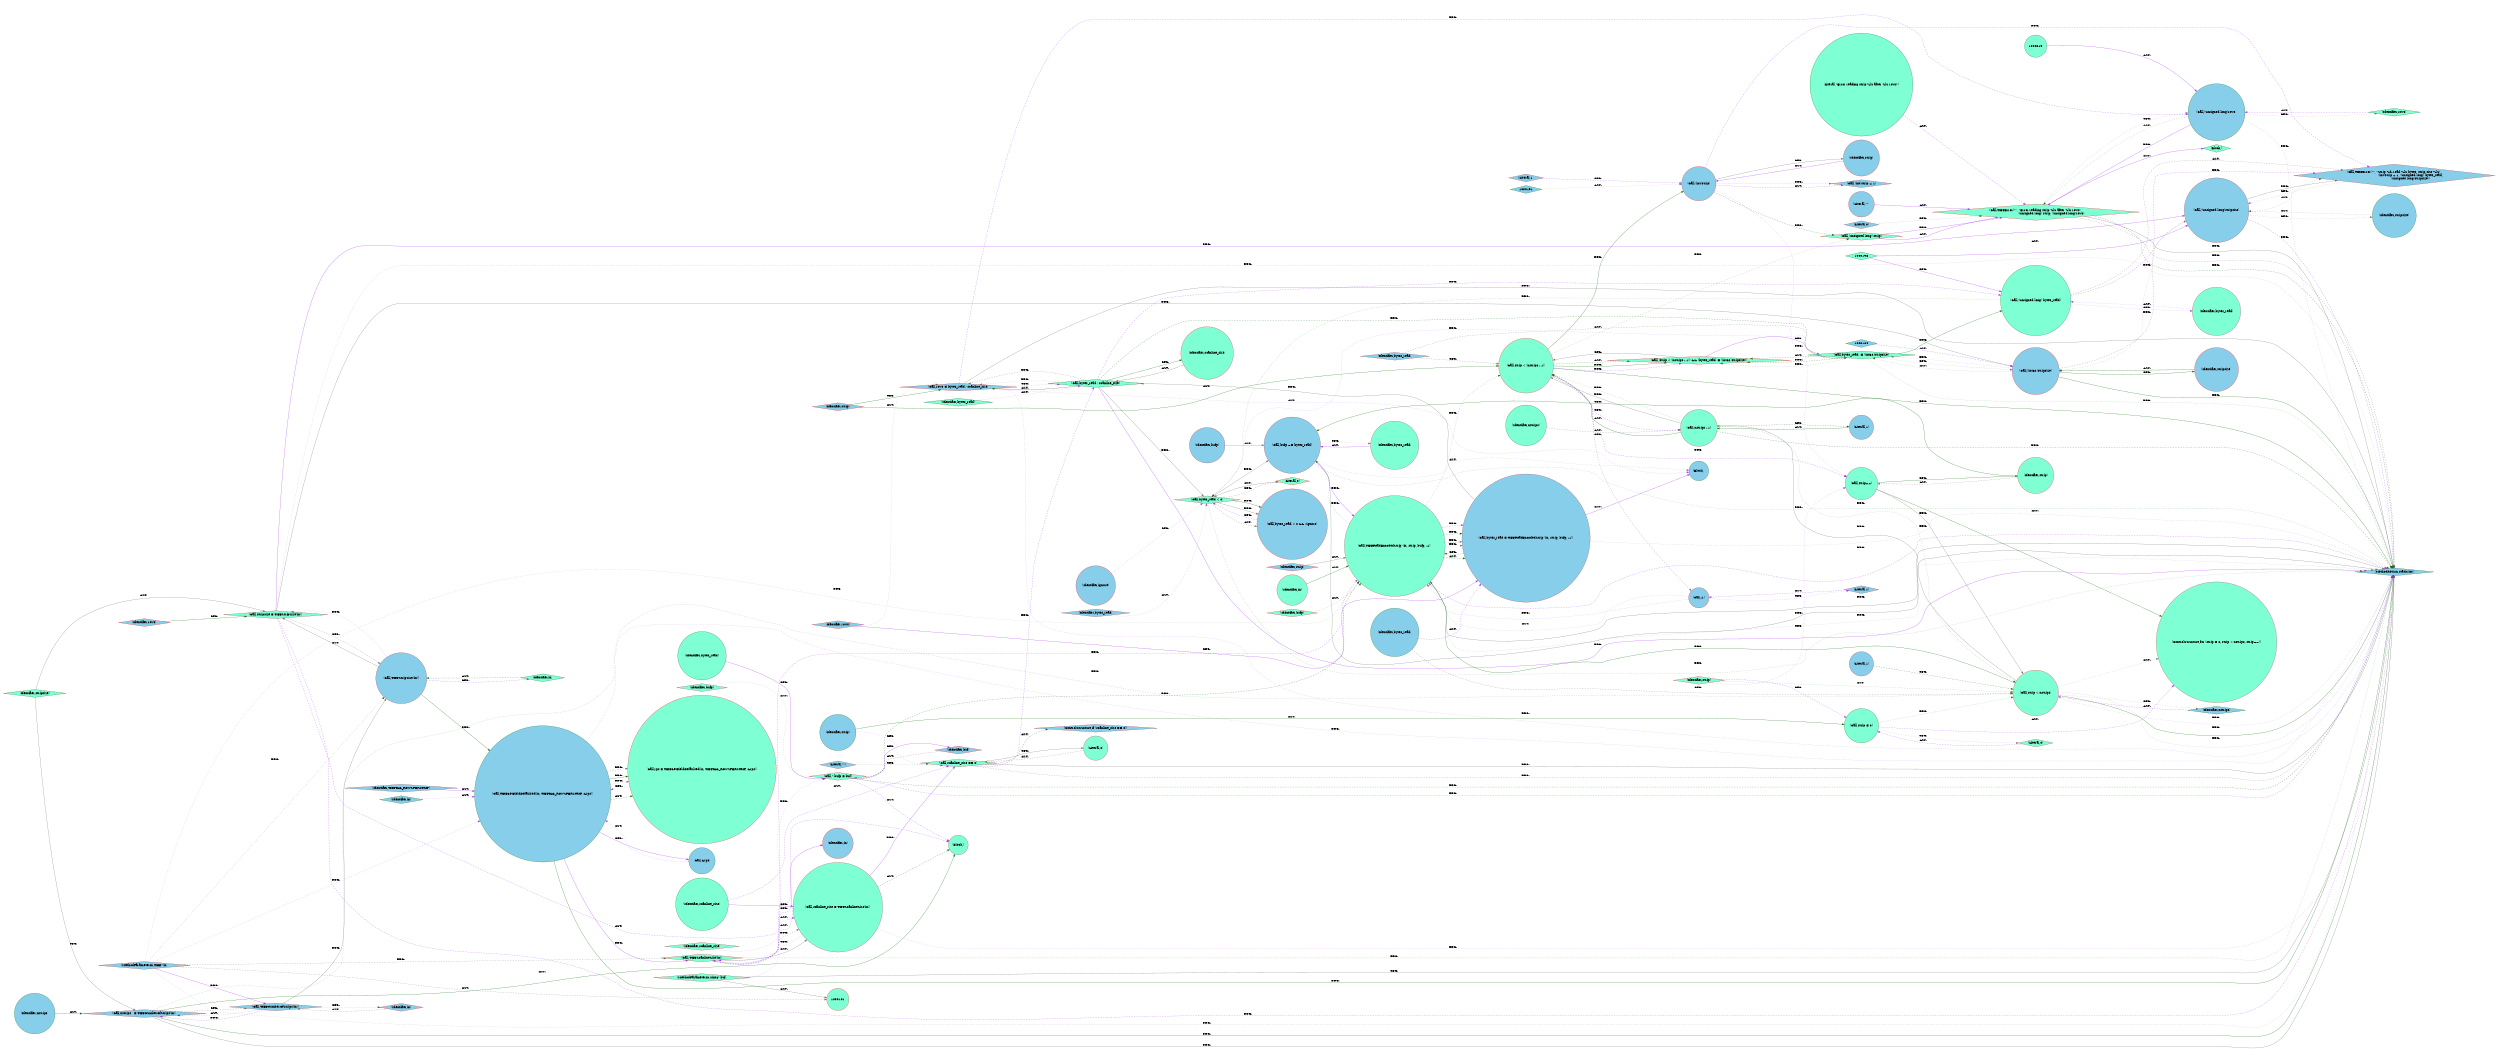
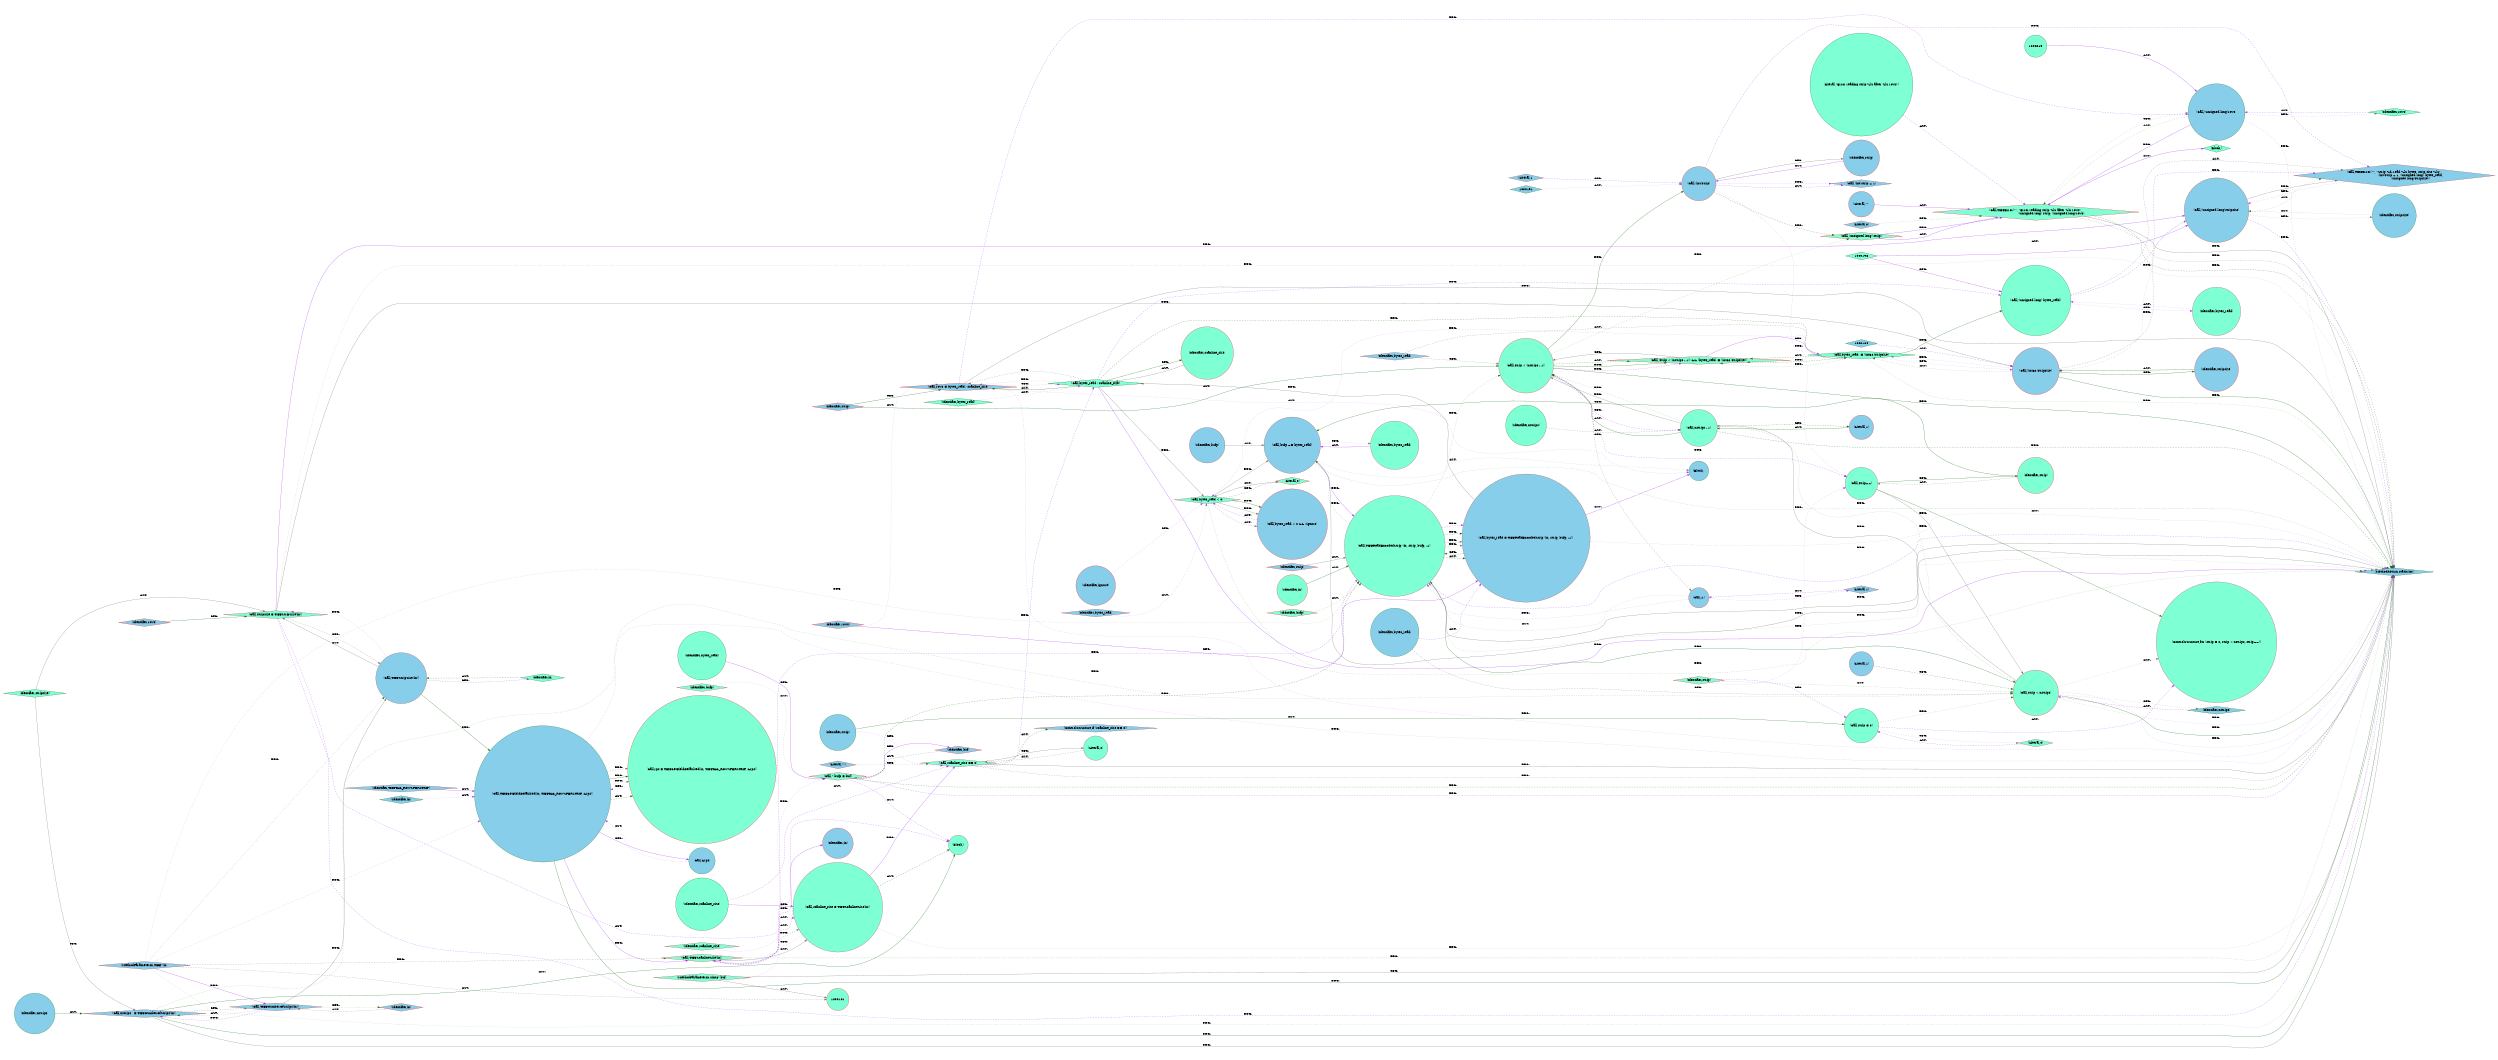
(1553, 298) -> none
(1248, 515) -> (1248, 515)
